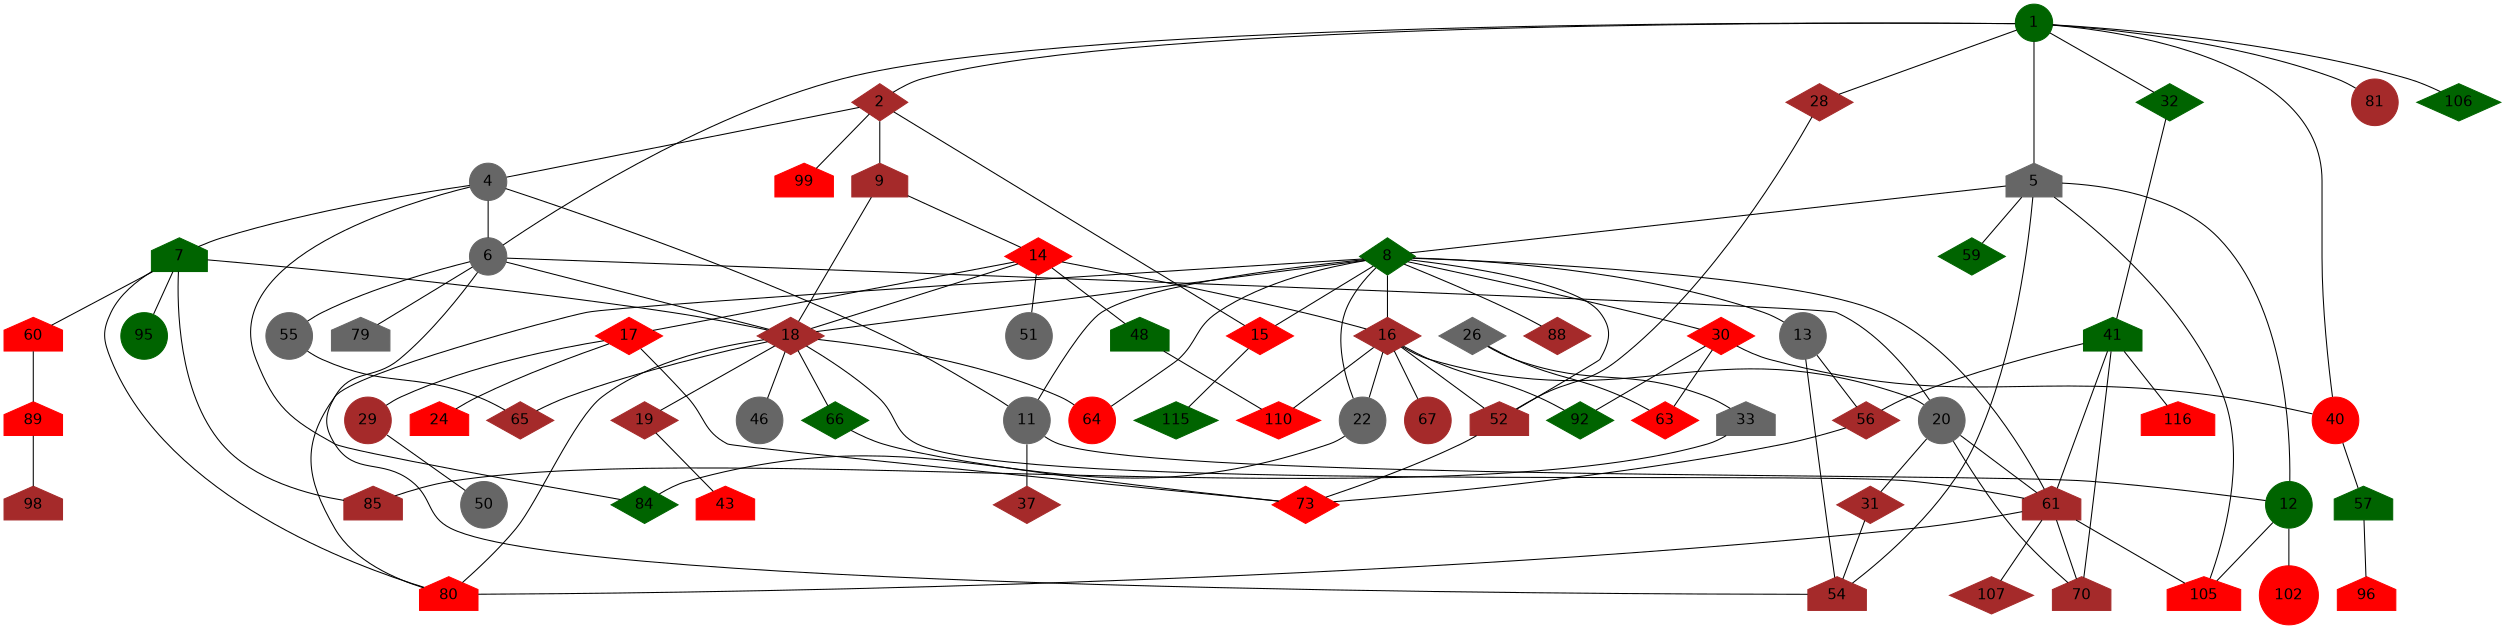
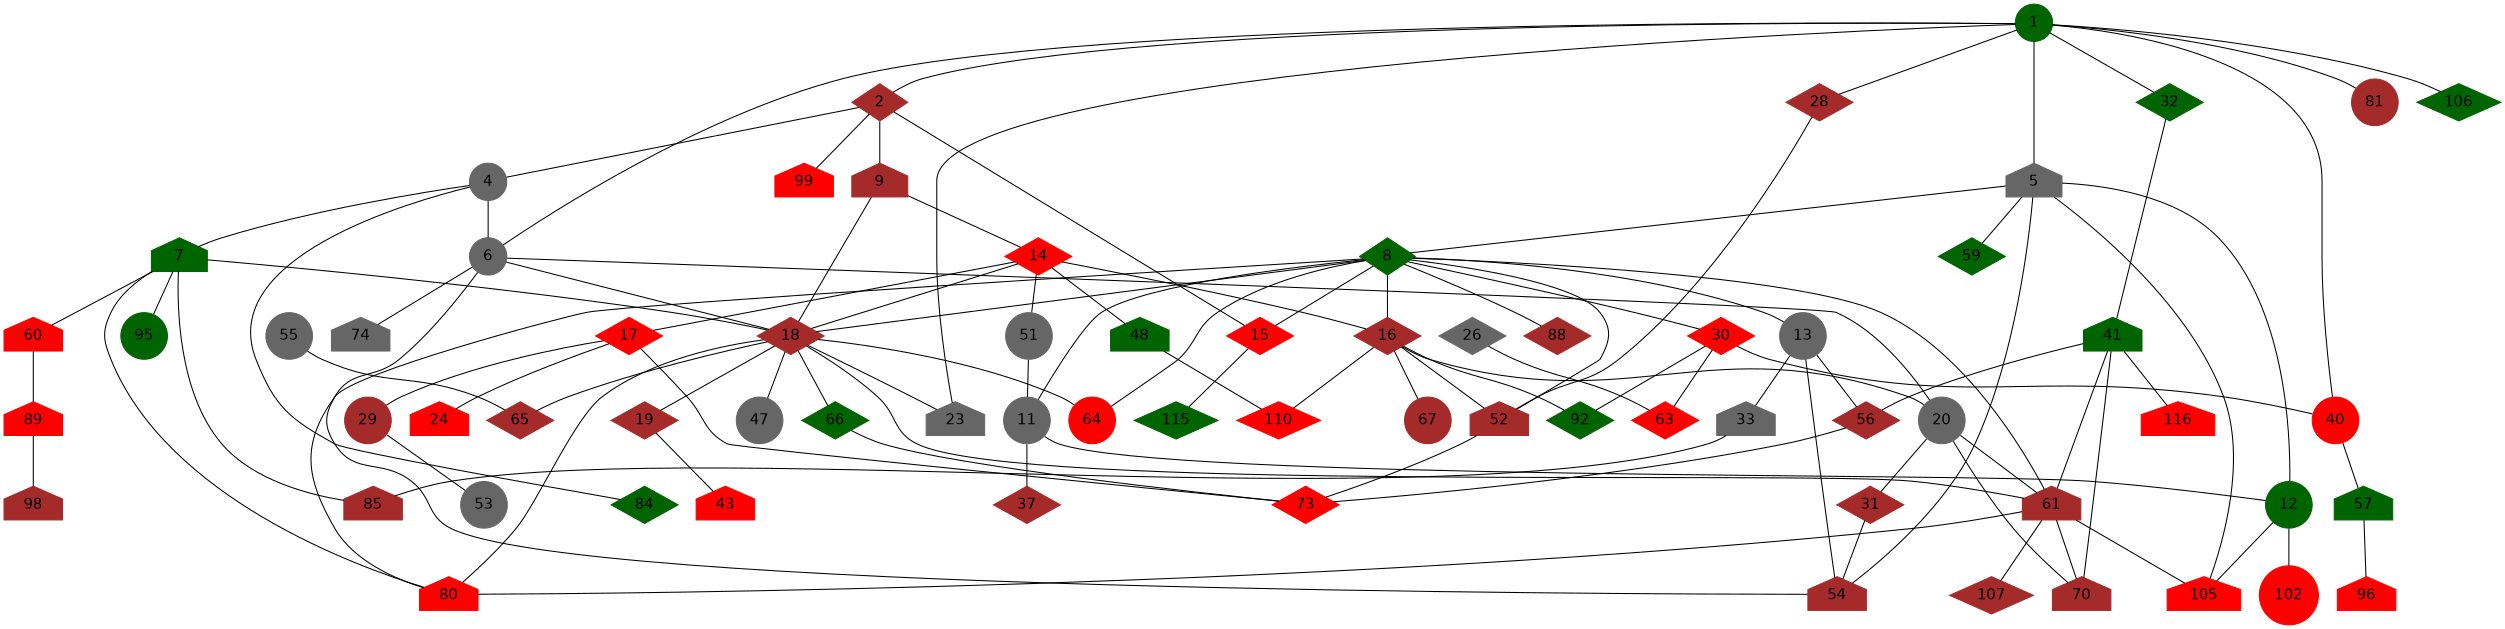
(763, 283) -> (1028, 377)
(387, 286) -> none
(361, 336) -> (361, 336)
(1659, 383) -> (1773, 381)
(760, 420) -> (760, 420)
none -> (955, 420)
(1363, 420) -> none
(484, 505) -> (484, 505)
